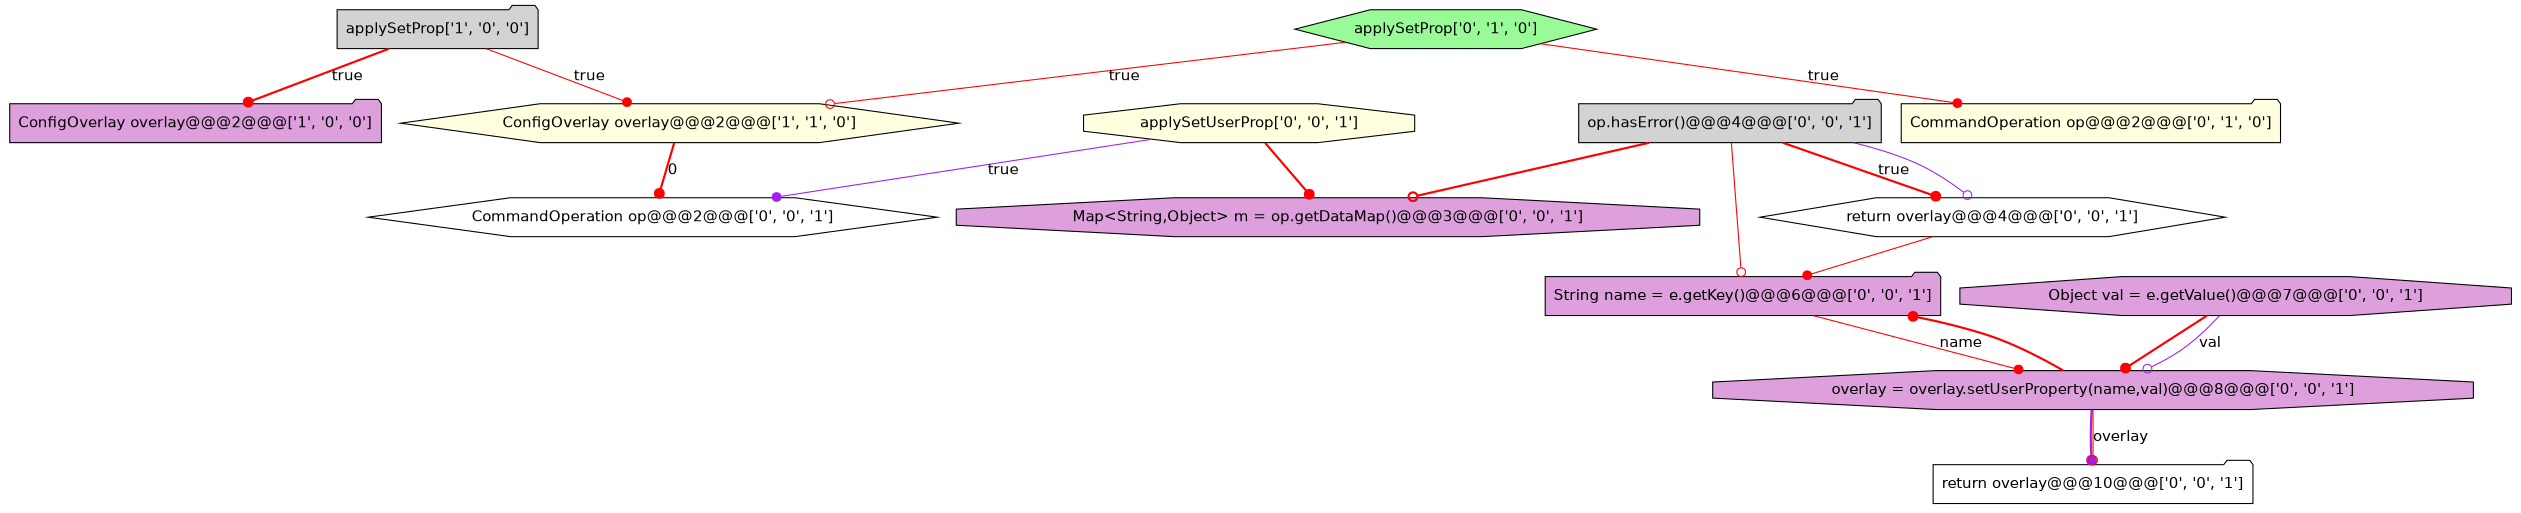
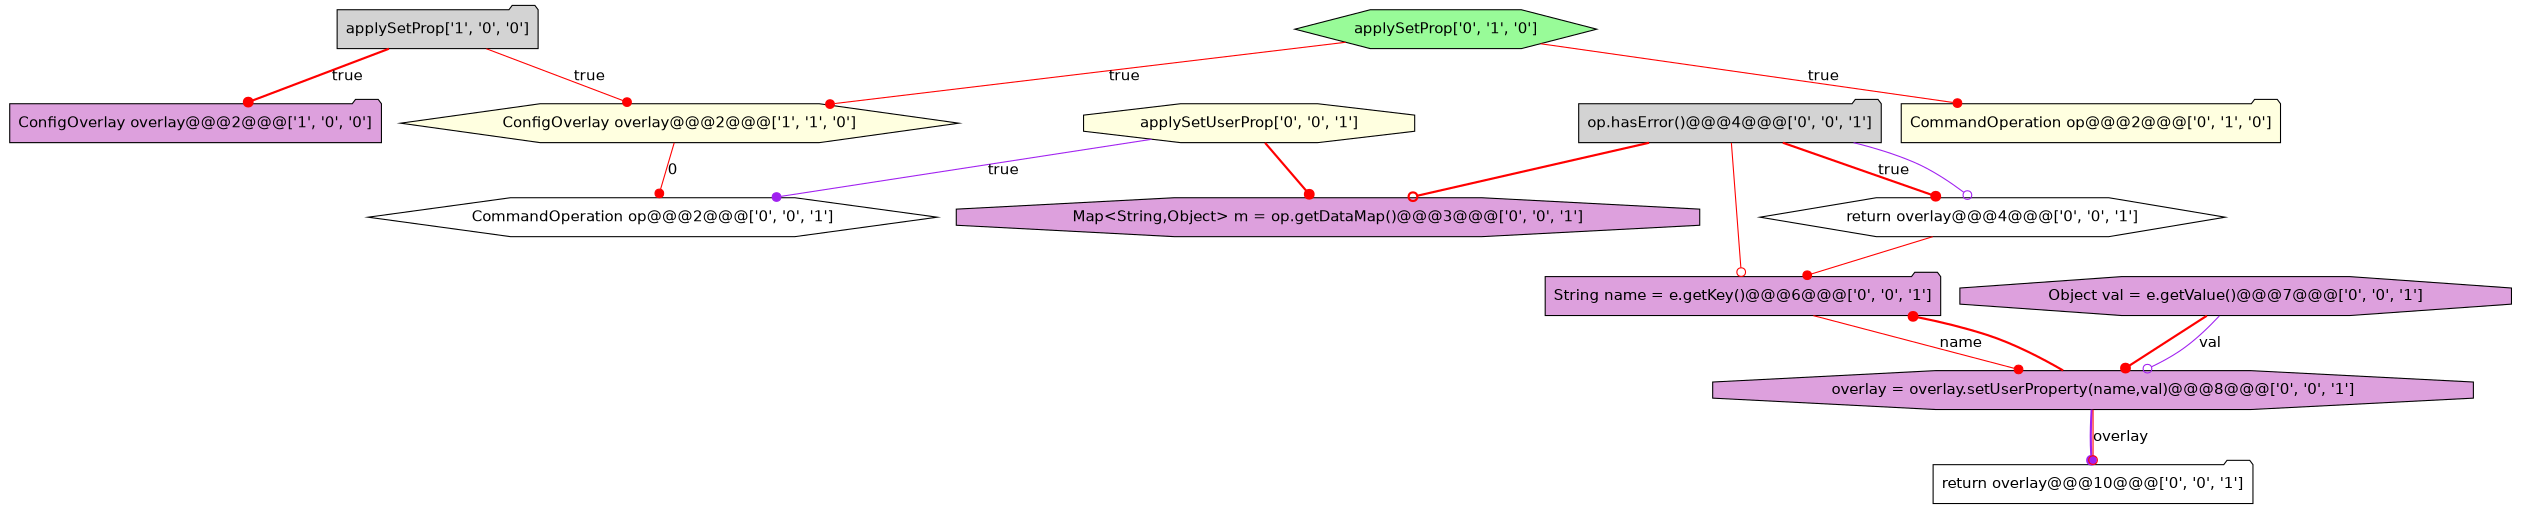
(1090, 73) -> (1090, 73)
(667, 166) -> (667, 166)
